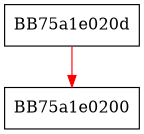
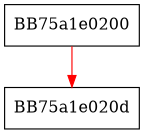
(72, 61) -> (72, 61)
